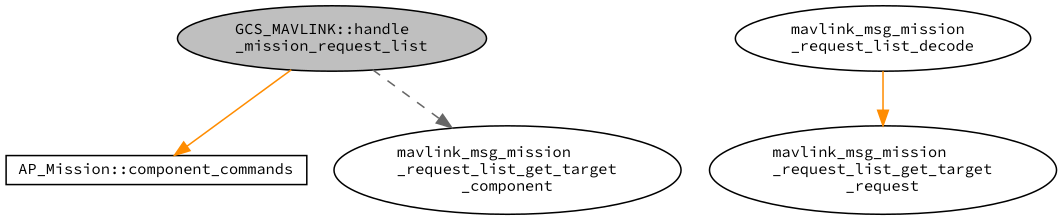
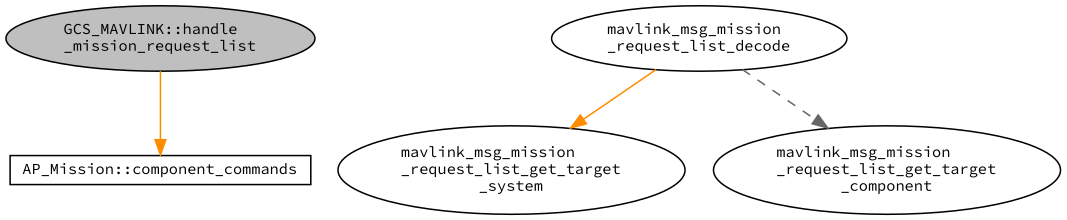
(406, 94) -> (779, 94)
(883, 170) -> (512, 170)
